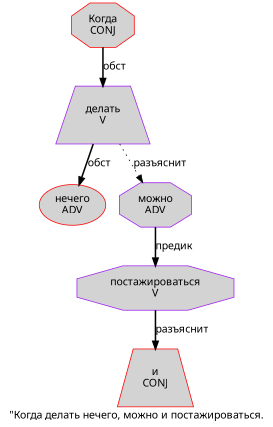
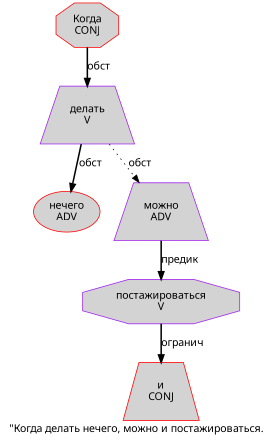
(160, 163) -> (140, 163)
(155, 205) -> (161, 212)
(182, 330) -> (182, 343)
